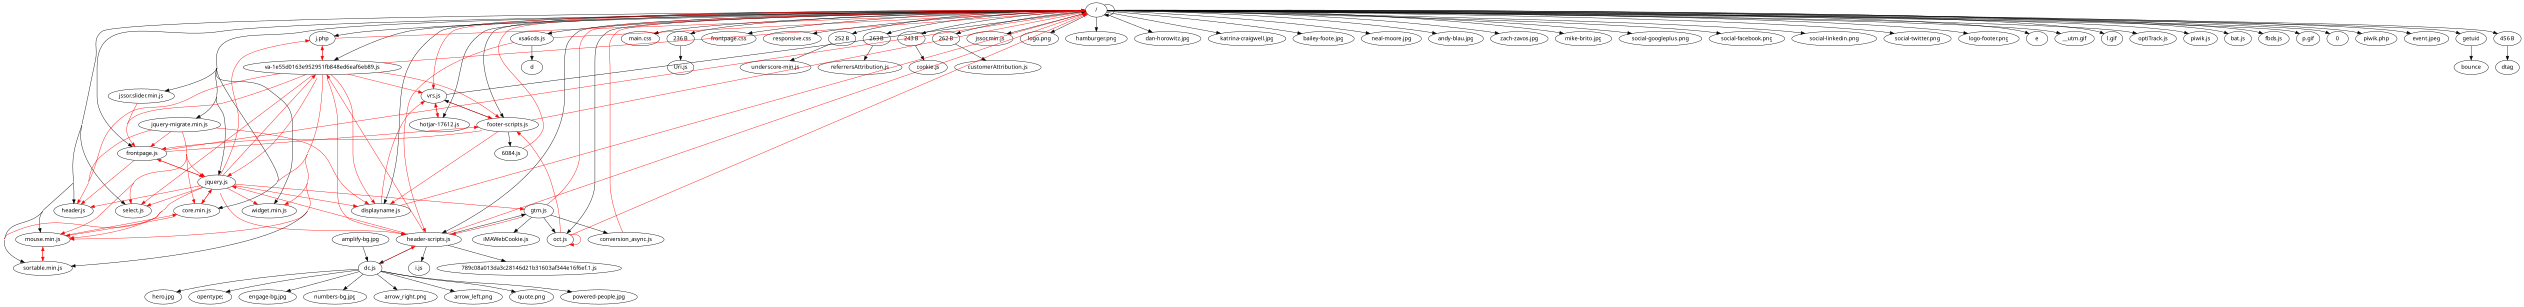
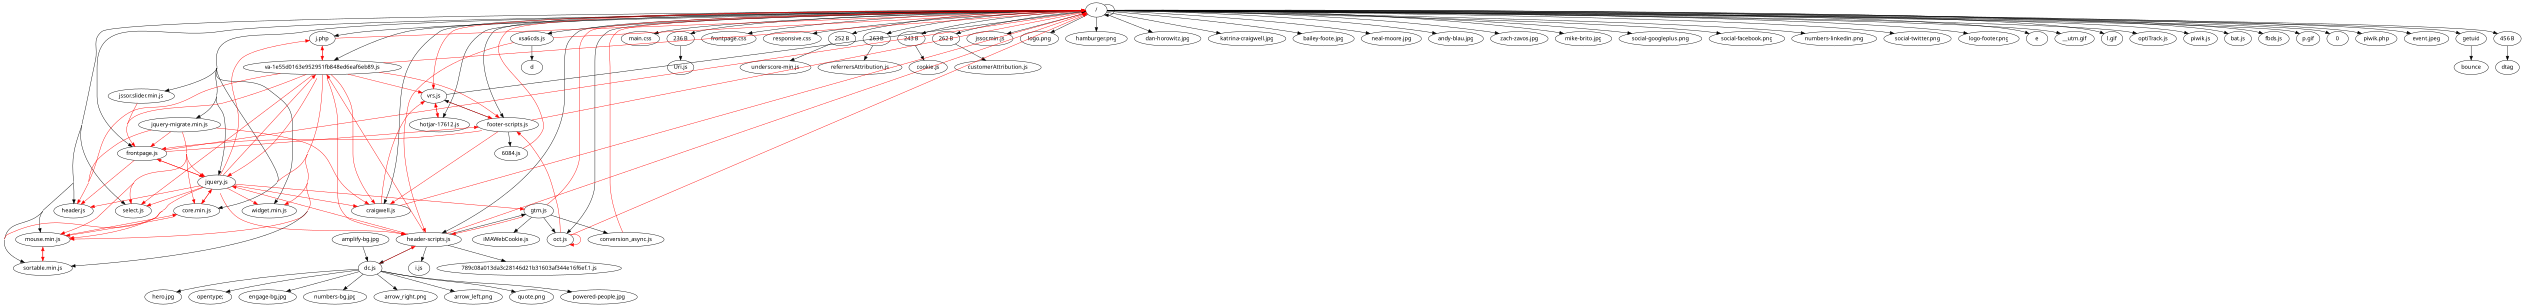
(1834, 39) -> (1834, 39)
(381, 211) -> (381, 211)
